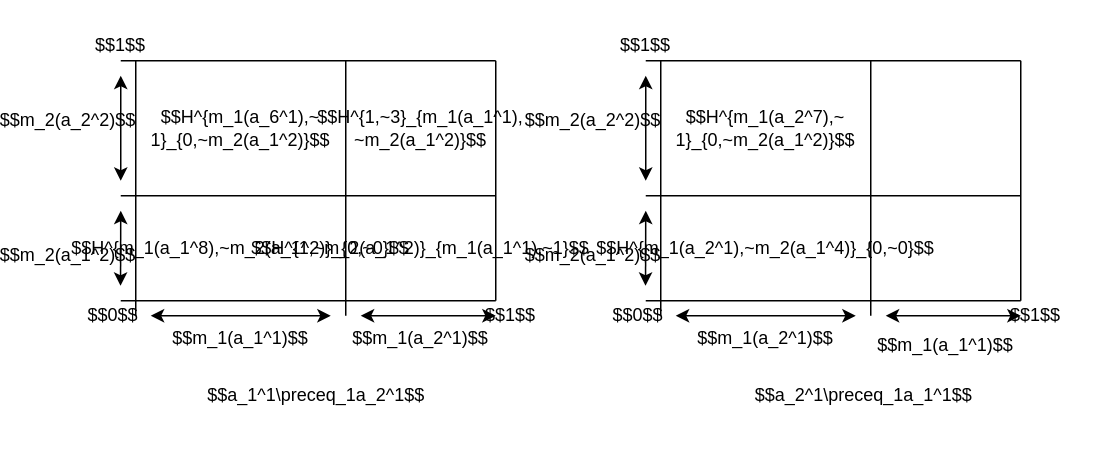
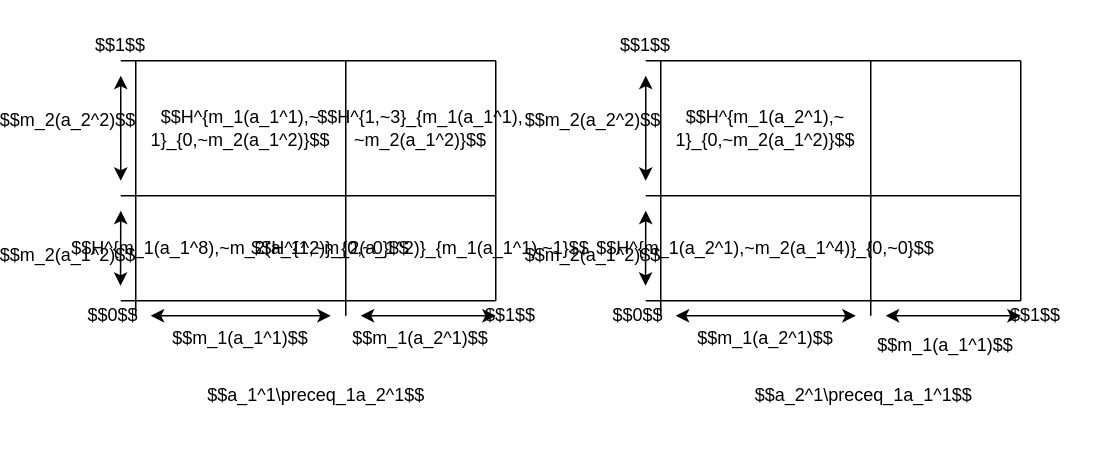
(241, 128) -> (241, 128)
(766, 128) -> (766, 128)
